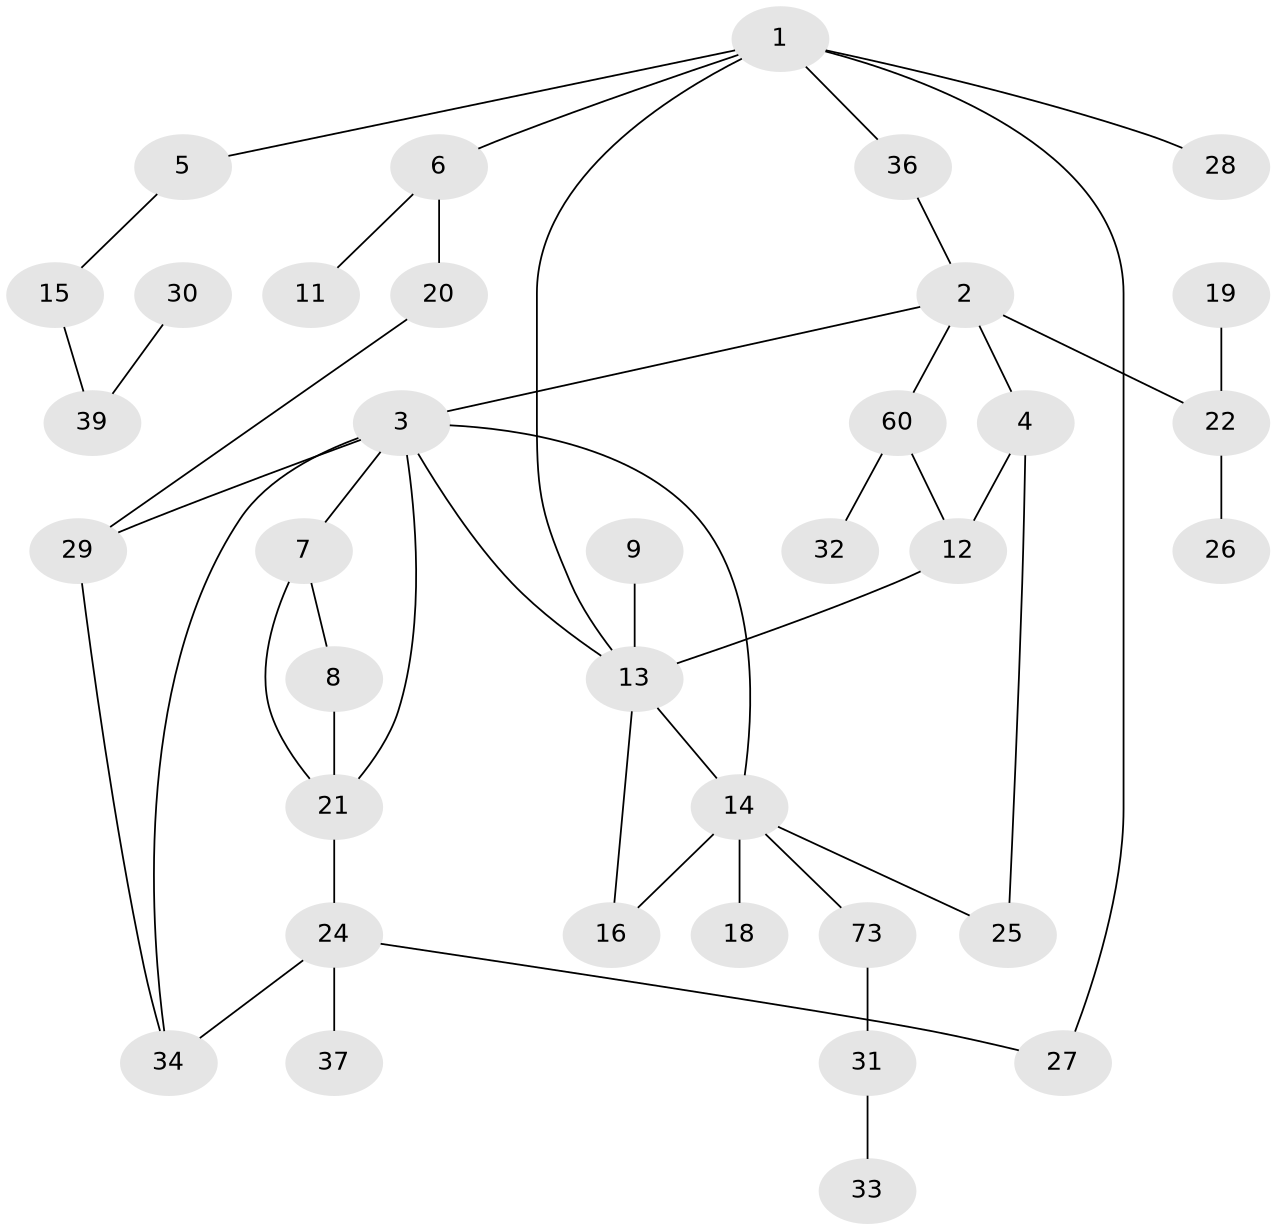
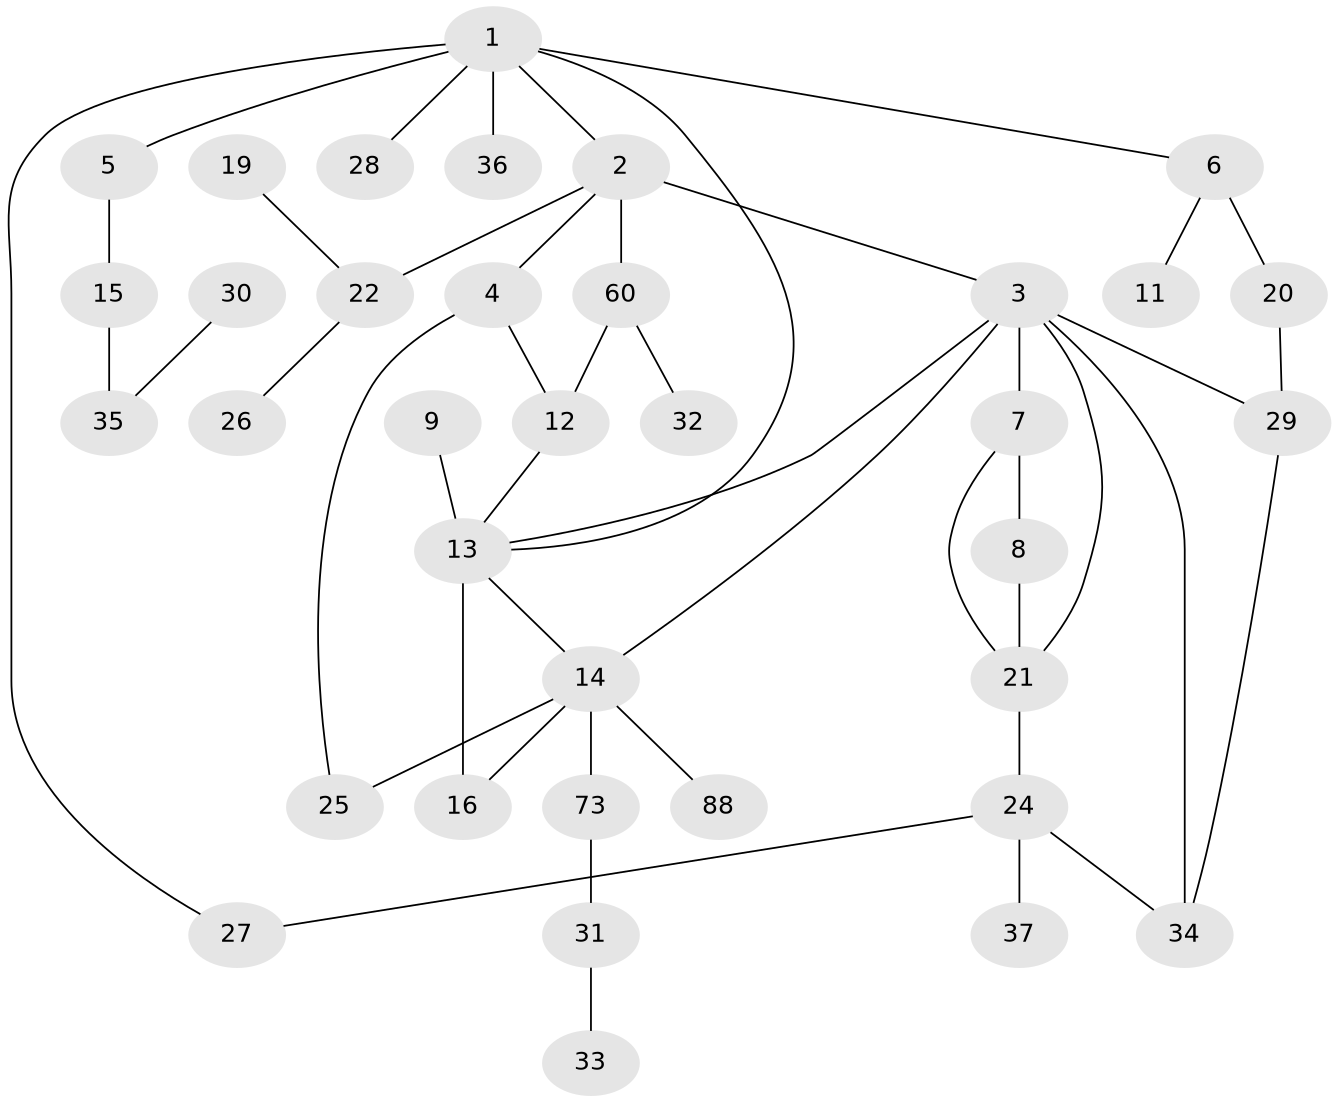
(934, 231) -> (557, 103)
(92, 423) -> (109, 423)
(740, 935) -> (719, 807)
